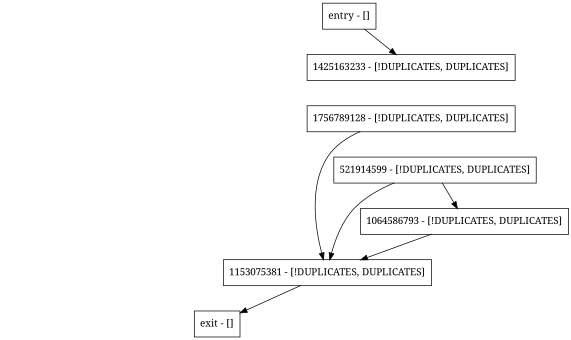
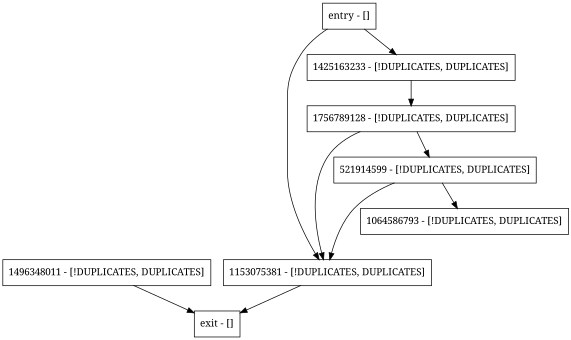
none -> (411, 90)
none -> (422, 141)
(399, 246) -> (287, 137)
none -> (107, 273)
